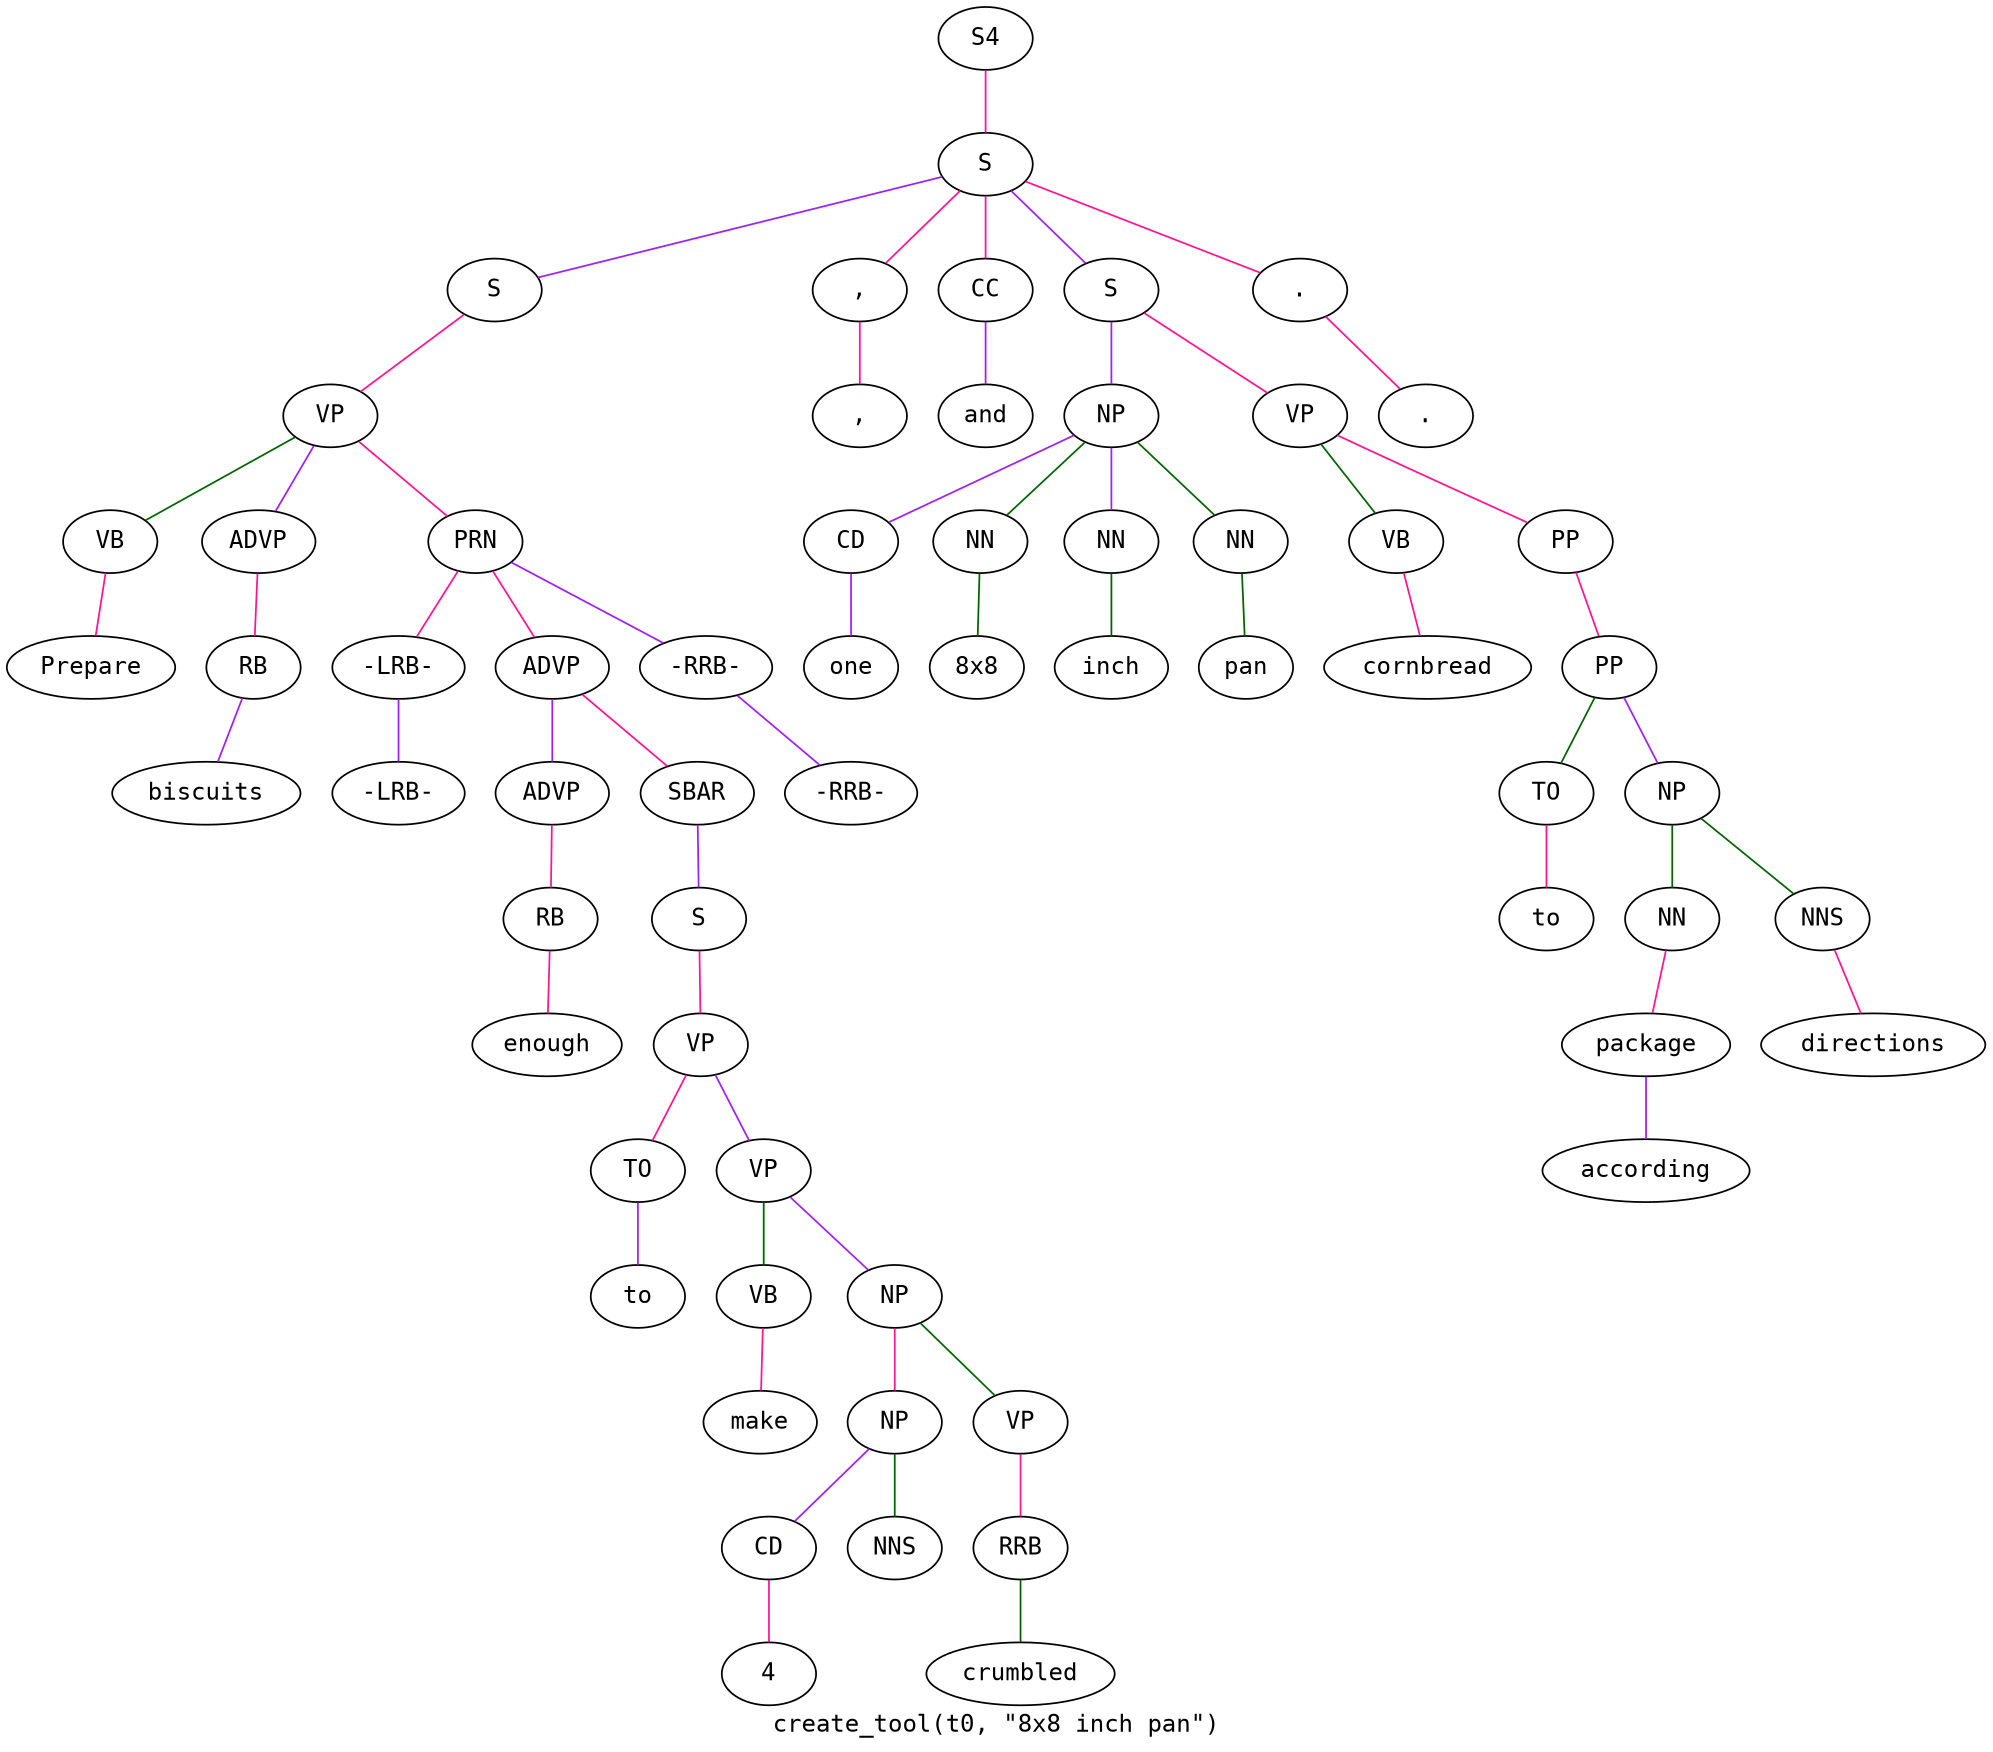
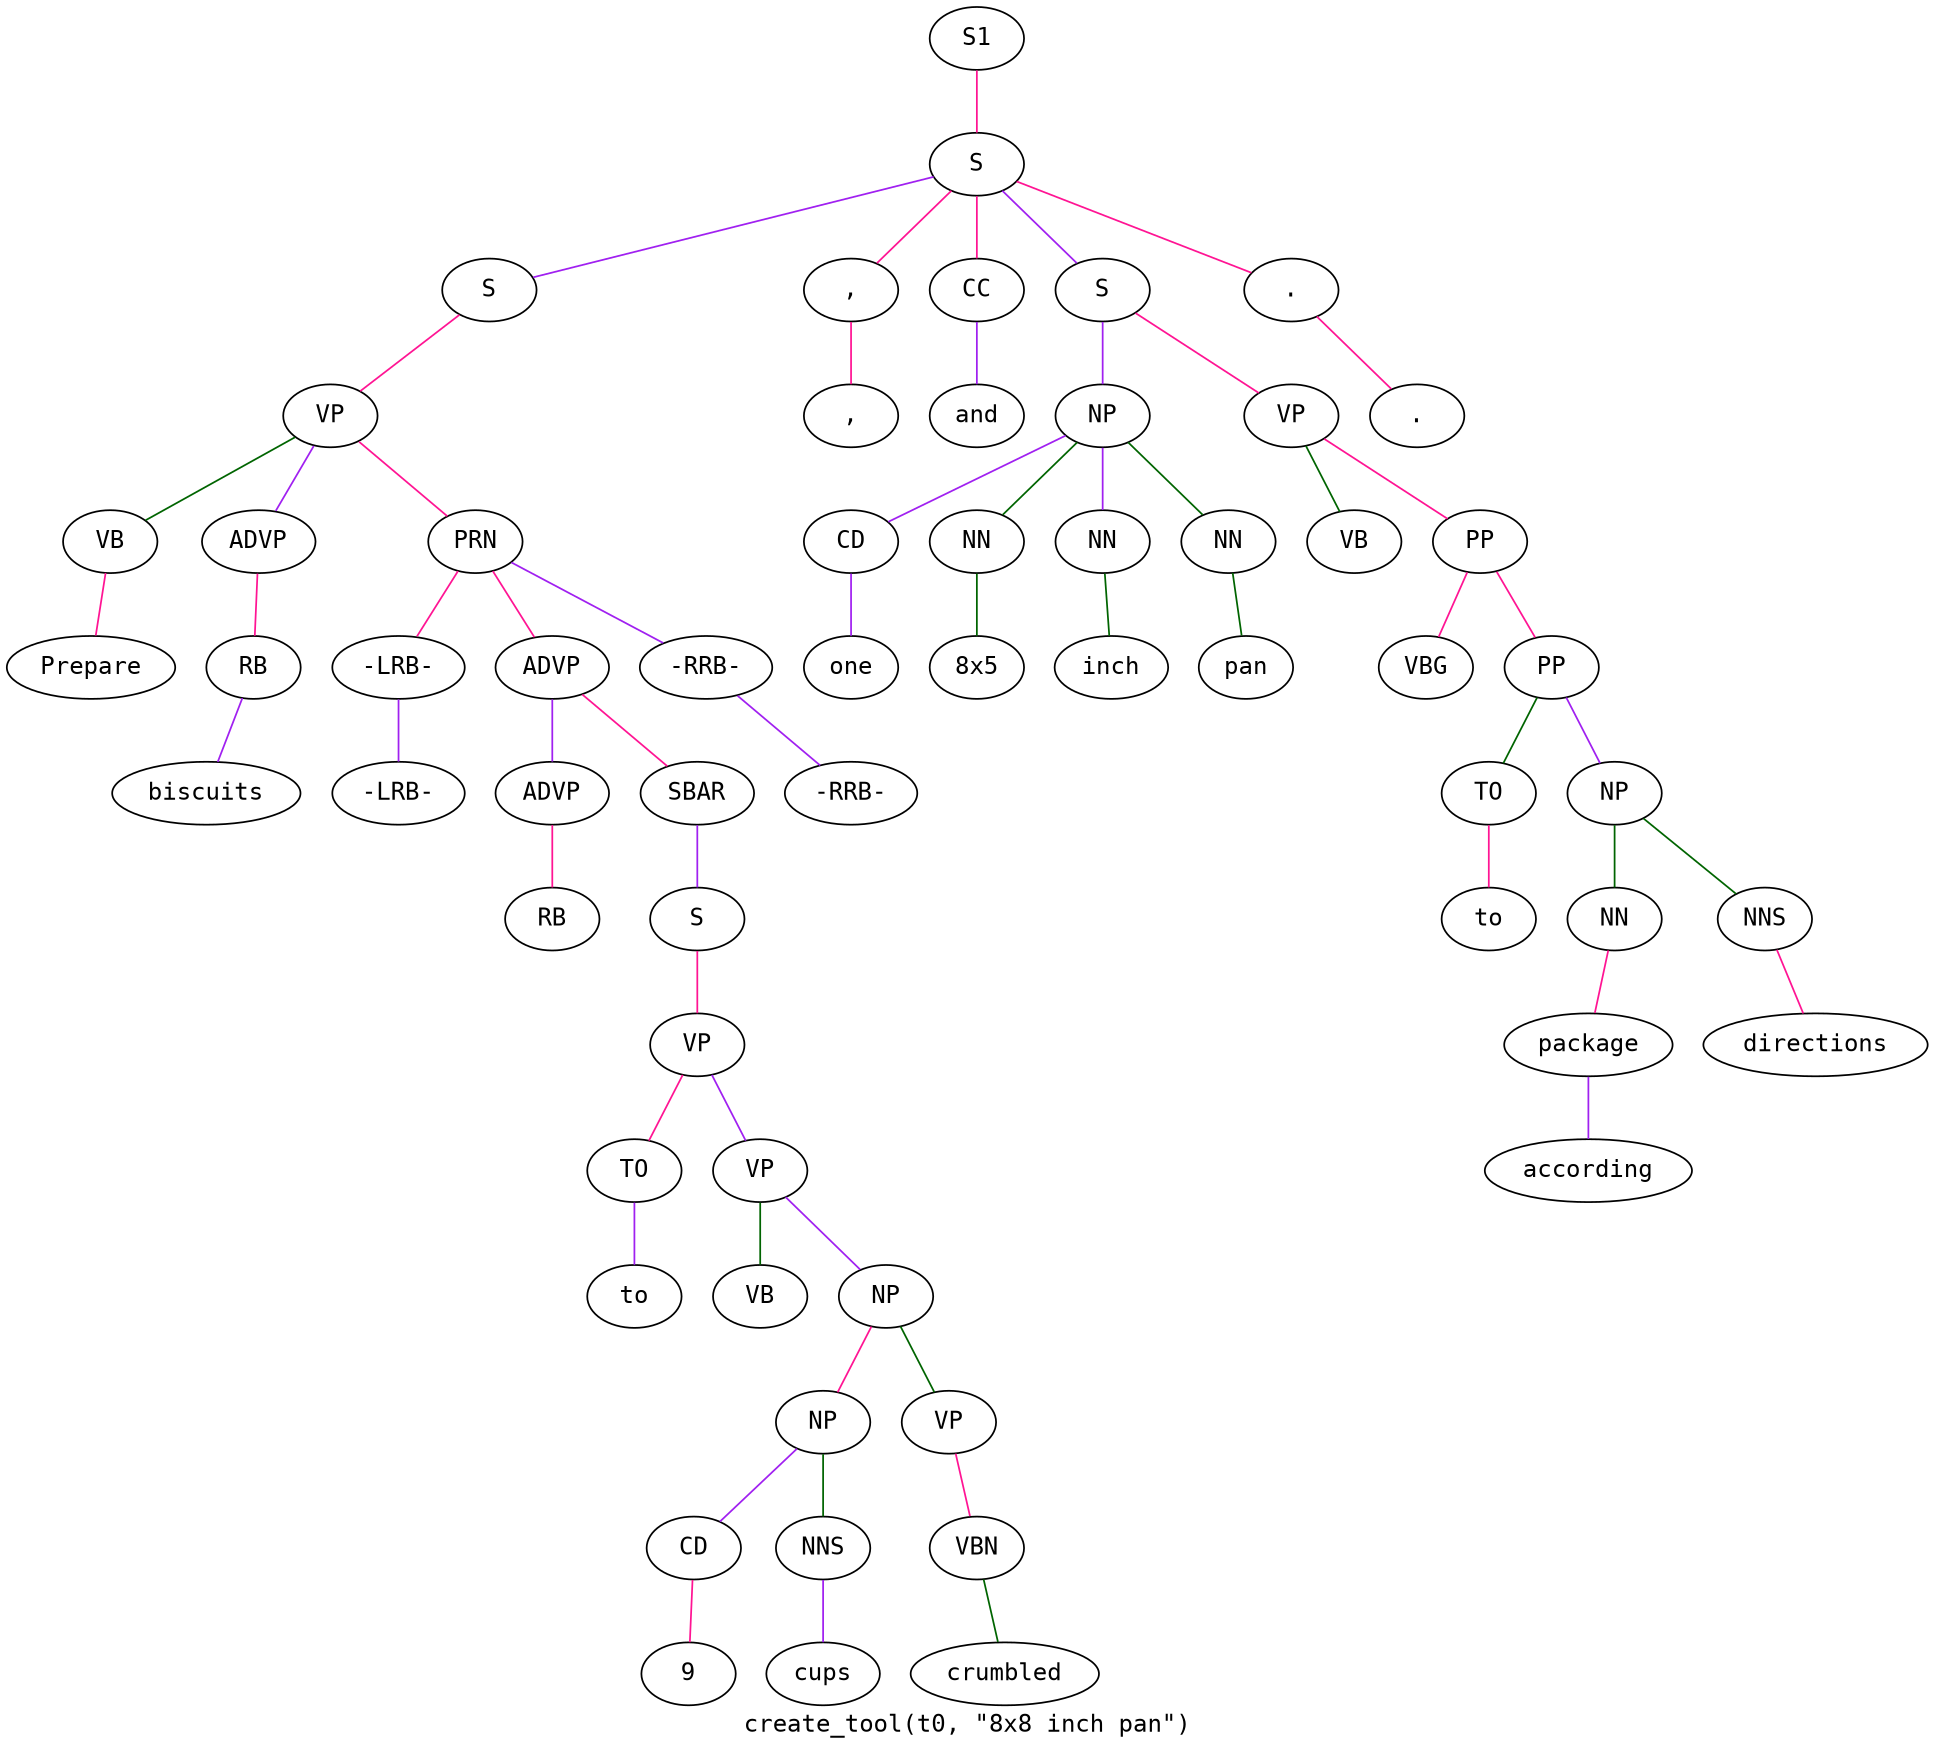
(986, 38) -> (977, 38)
(977, 667) -> (977, 667)
none -> (1426, 667)
(1428, 667) -> none
(547, 1045) -> none
(760, 1422) -> none
(1021, 1548) -> (977, 1548)
(769, 1674) -> (689, 1674)
none -> (823, 1674)
